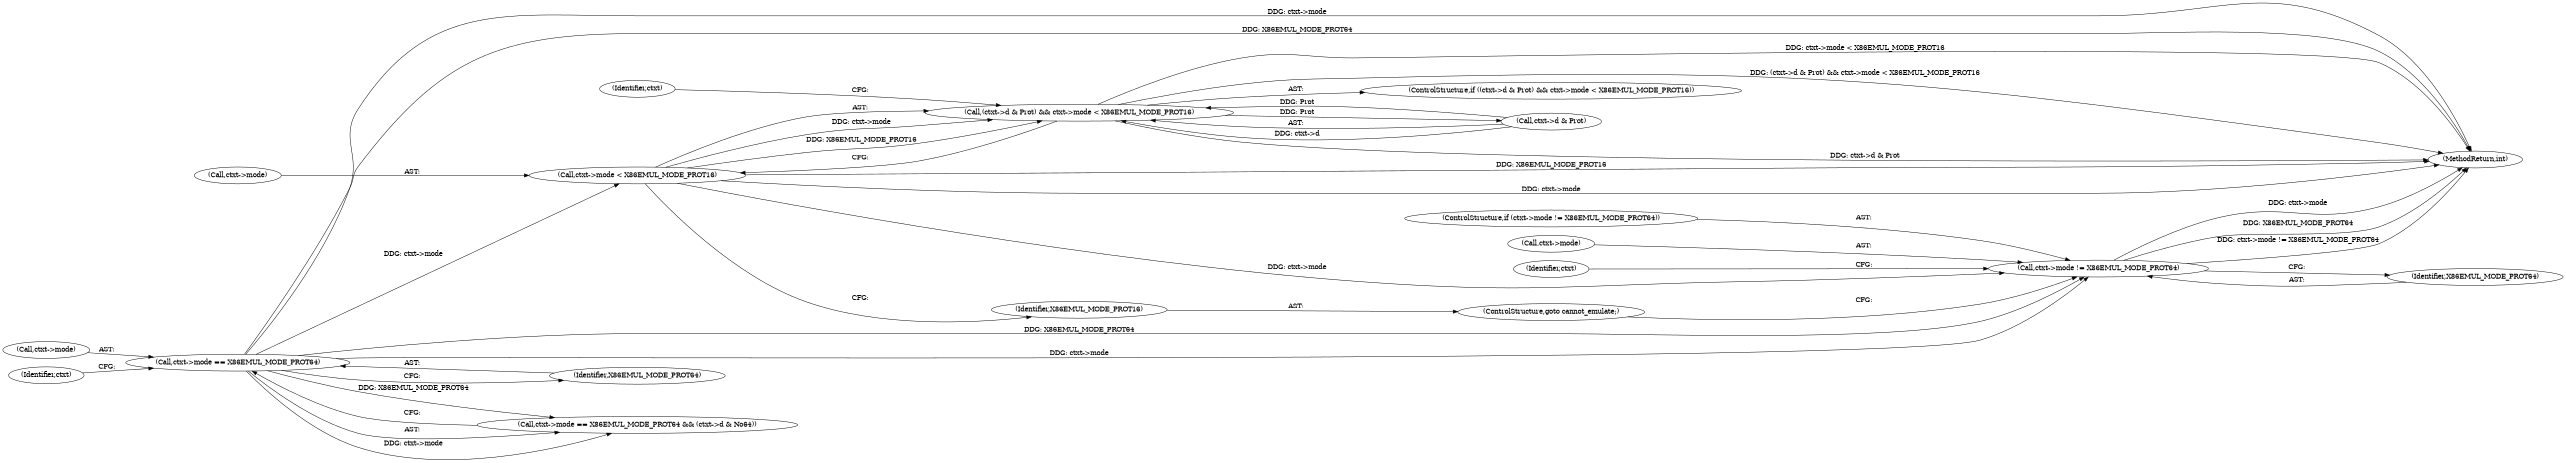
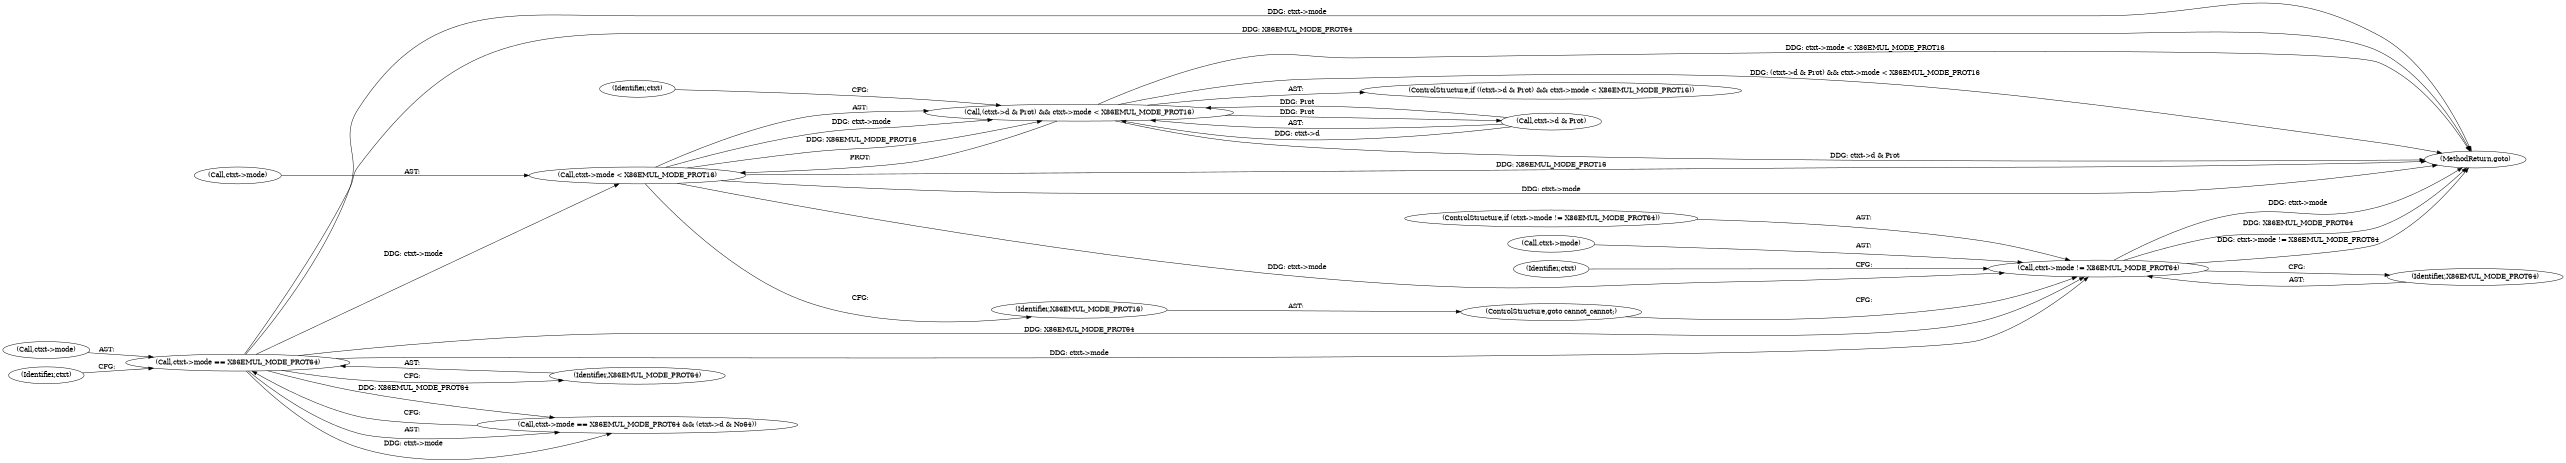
(861, 158) -> (861, 158)
(2475, 160) -> (2475, 160)
(1551, 312) -> (1551, 312)
